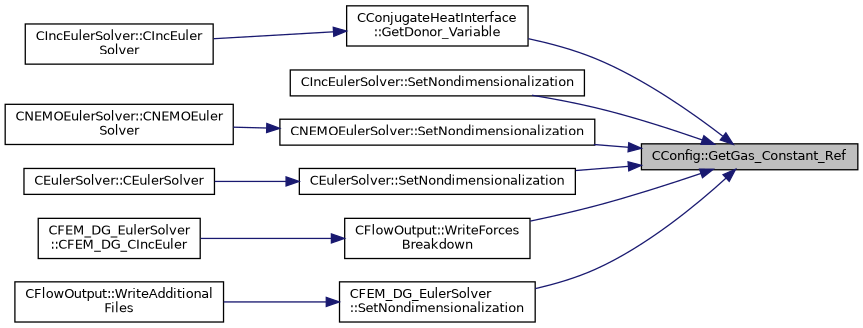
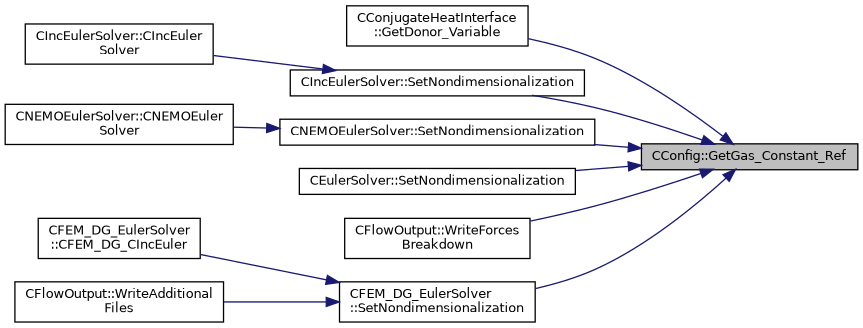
(273, 35) -> (268, 62)
(119, 181) -> none
(266, 238) -> (263, 267)
